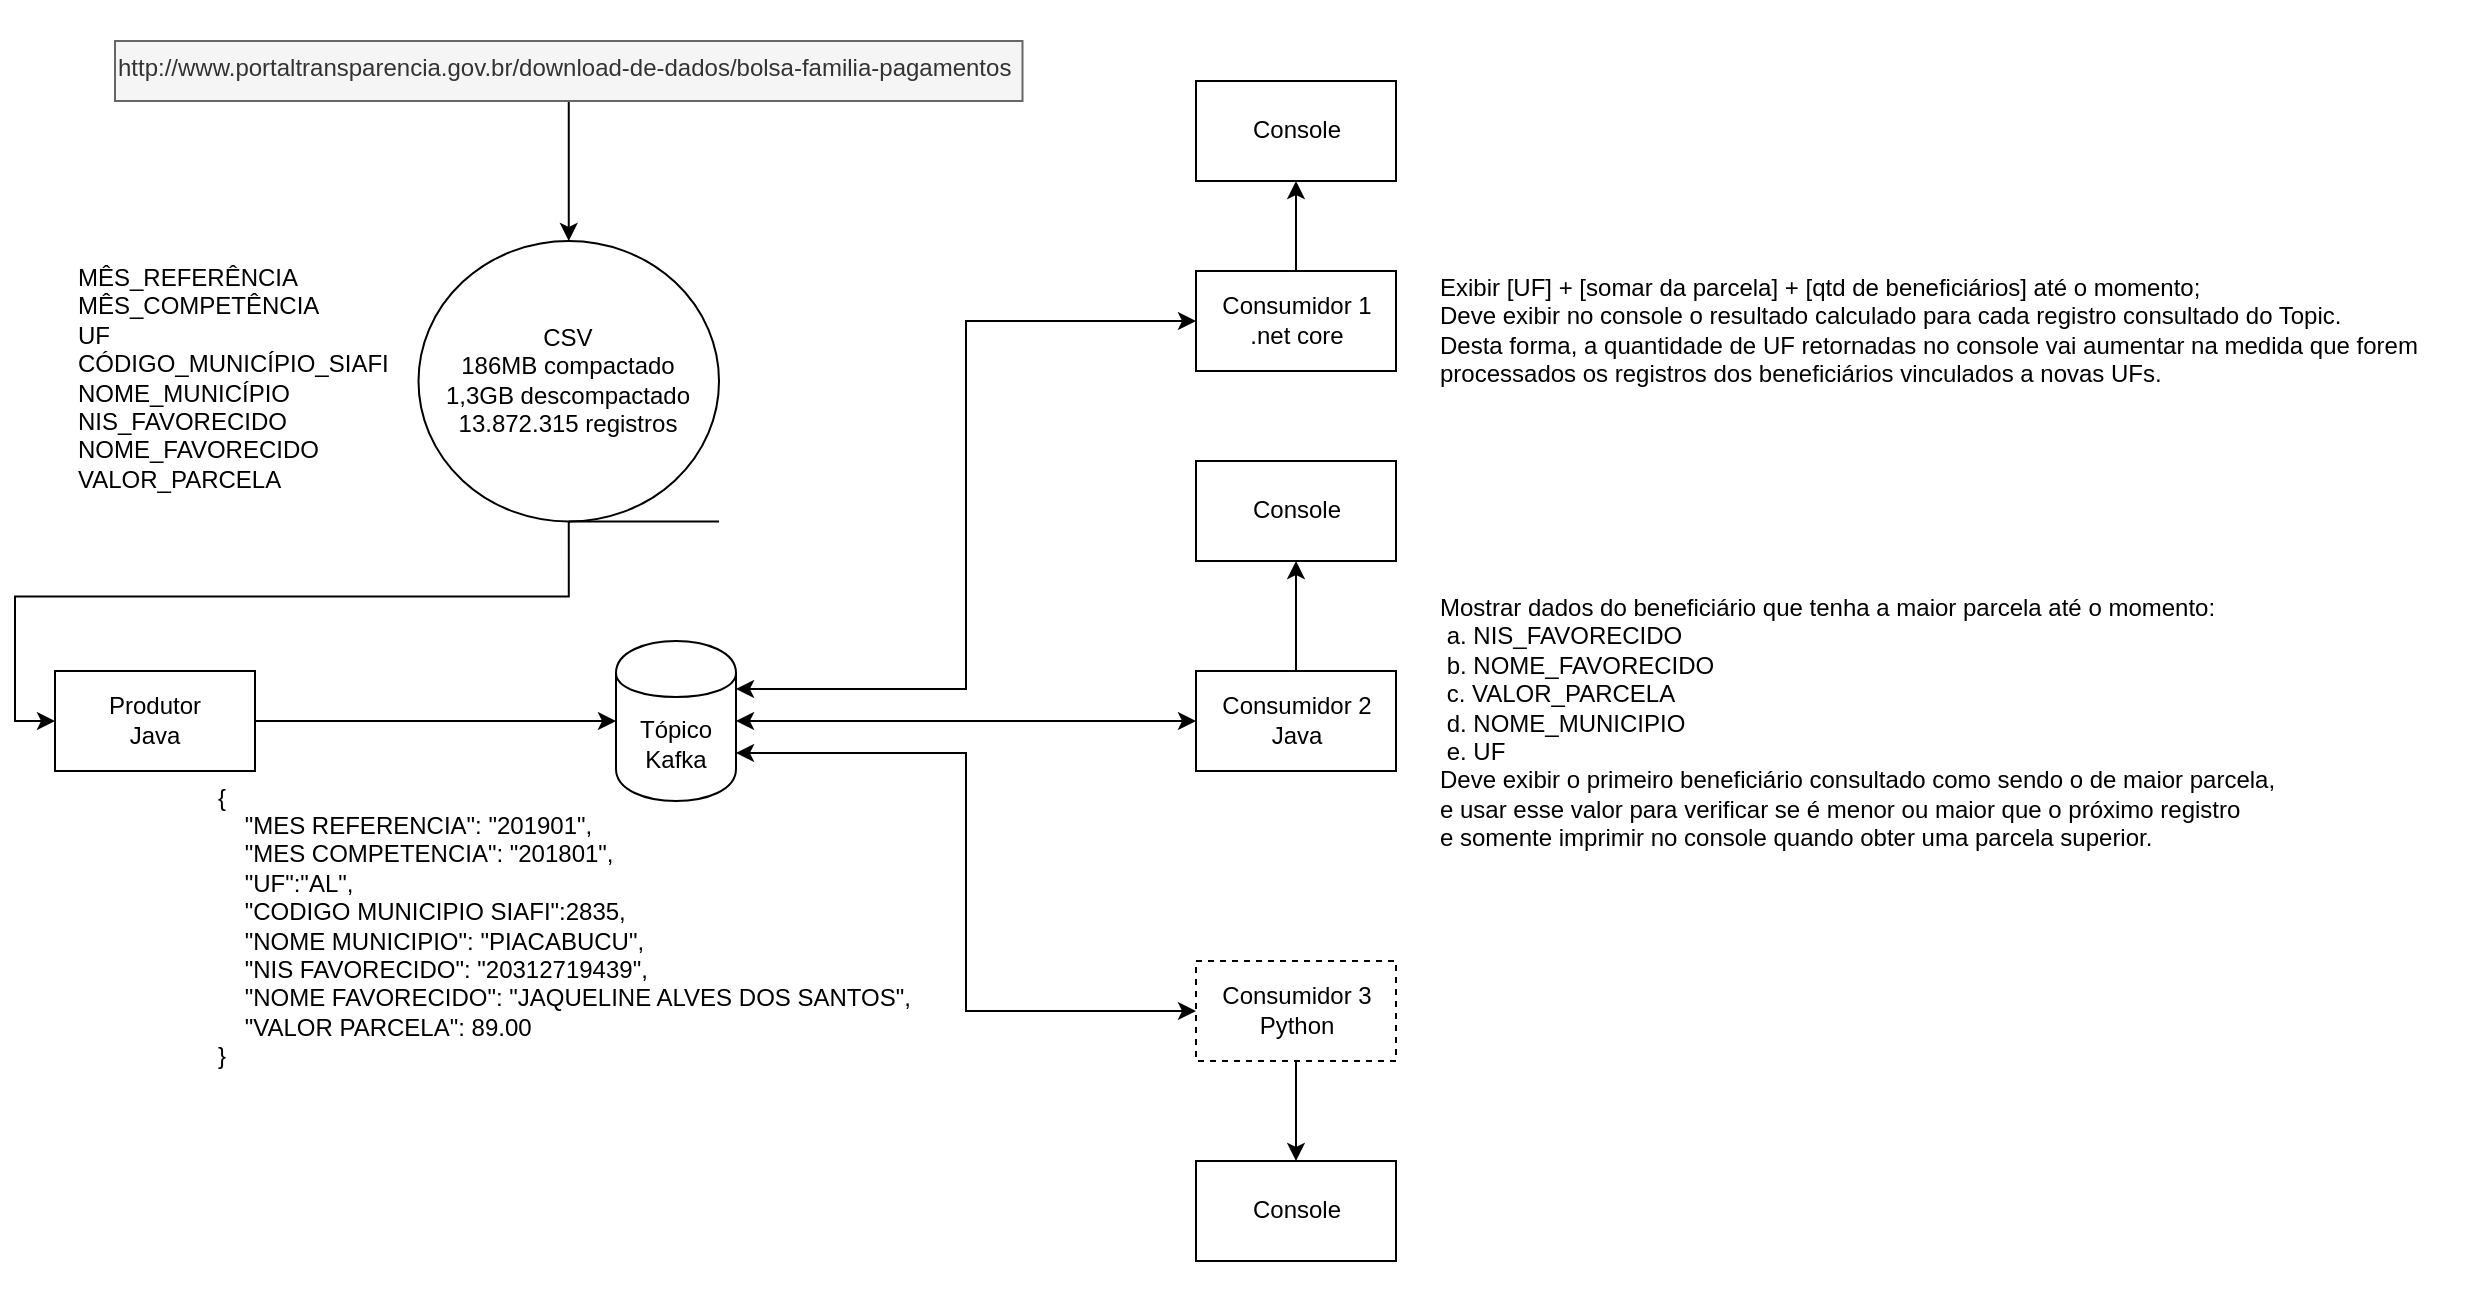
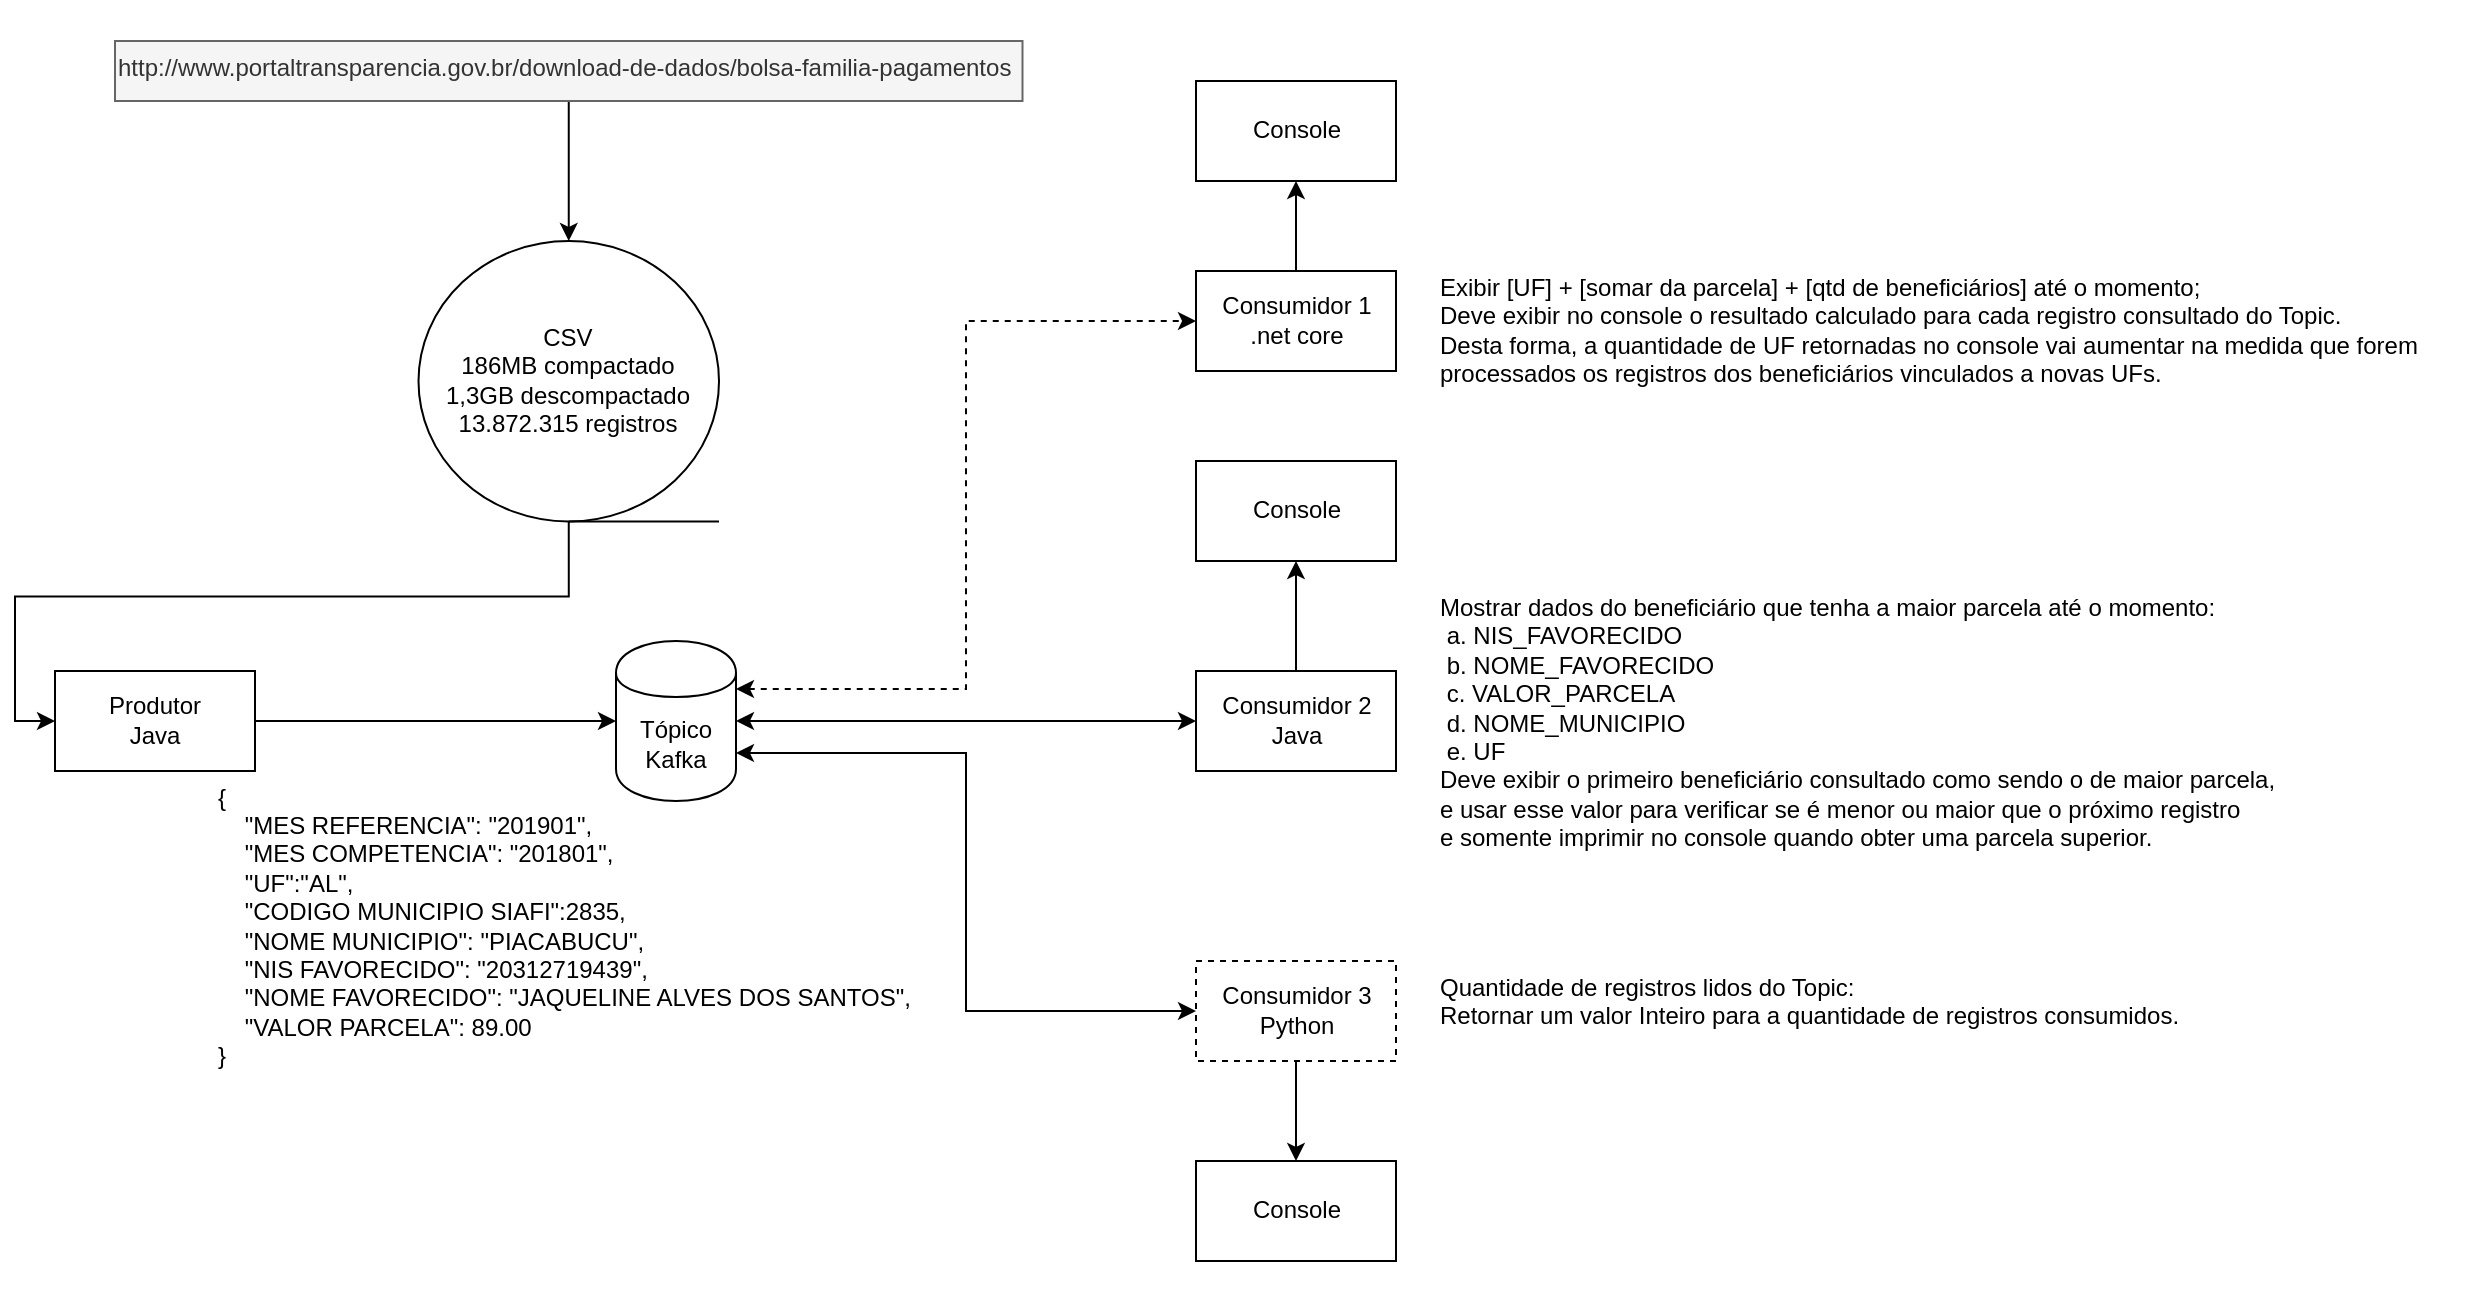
(235, 381) -> none
(966, 503) -> (966, 503)
none -> (1826, 1001)
